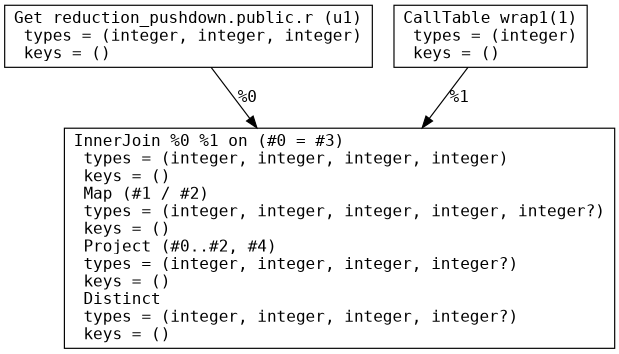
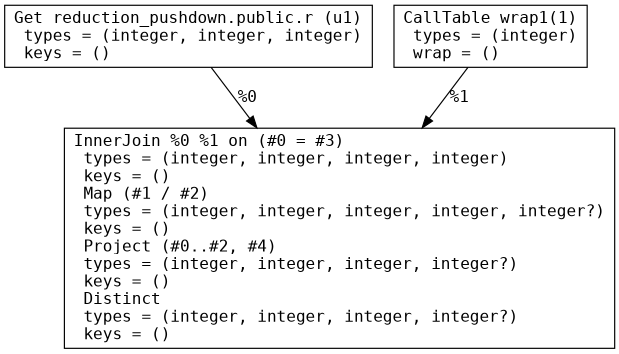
(491, 36) -> (491, 36)
